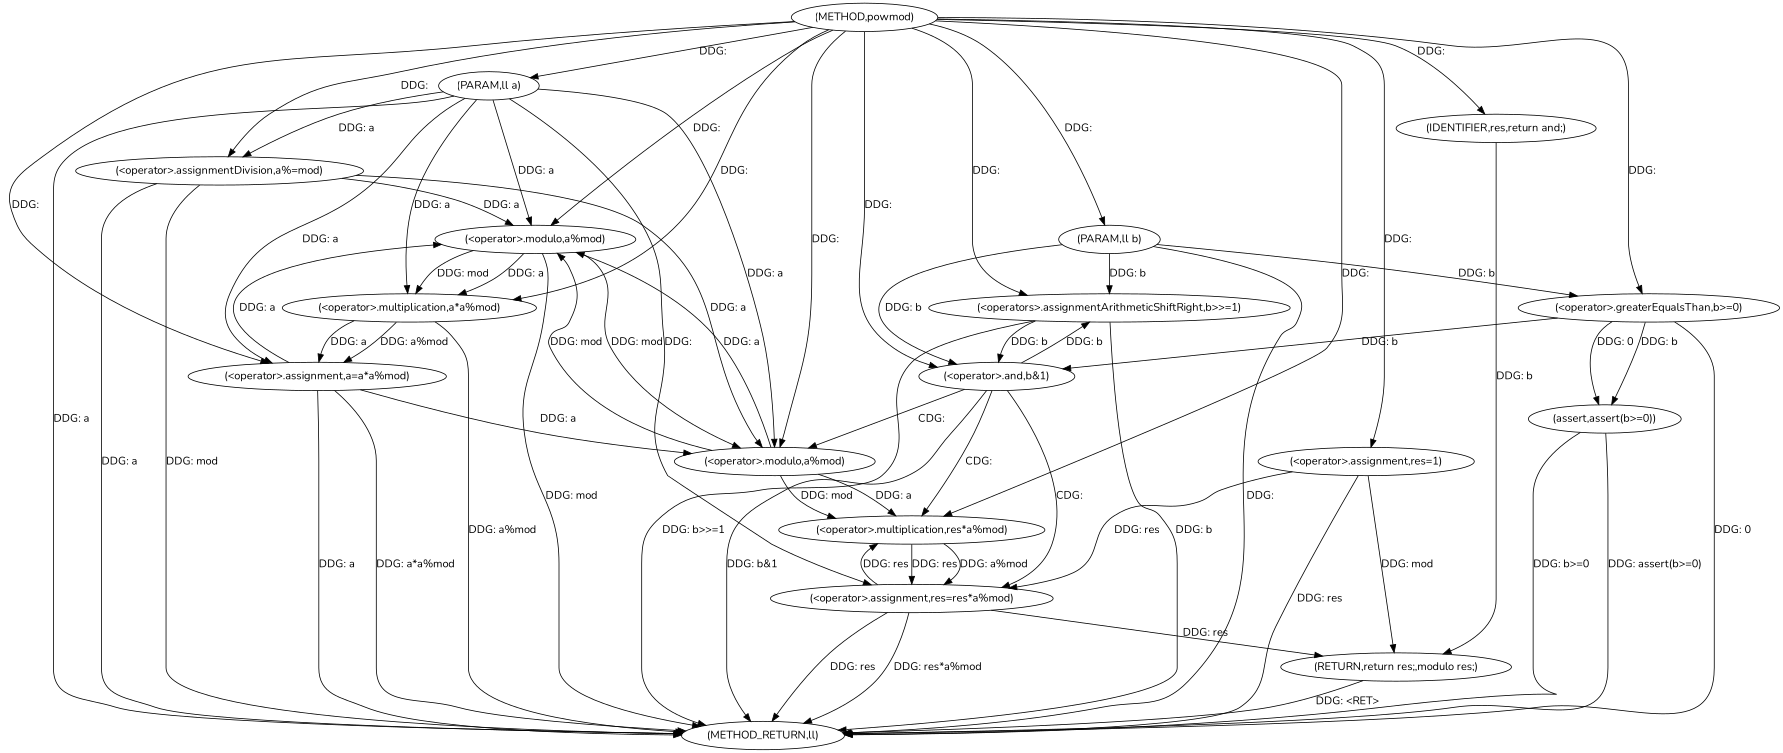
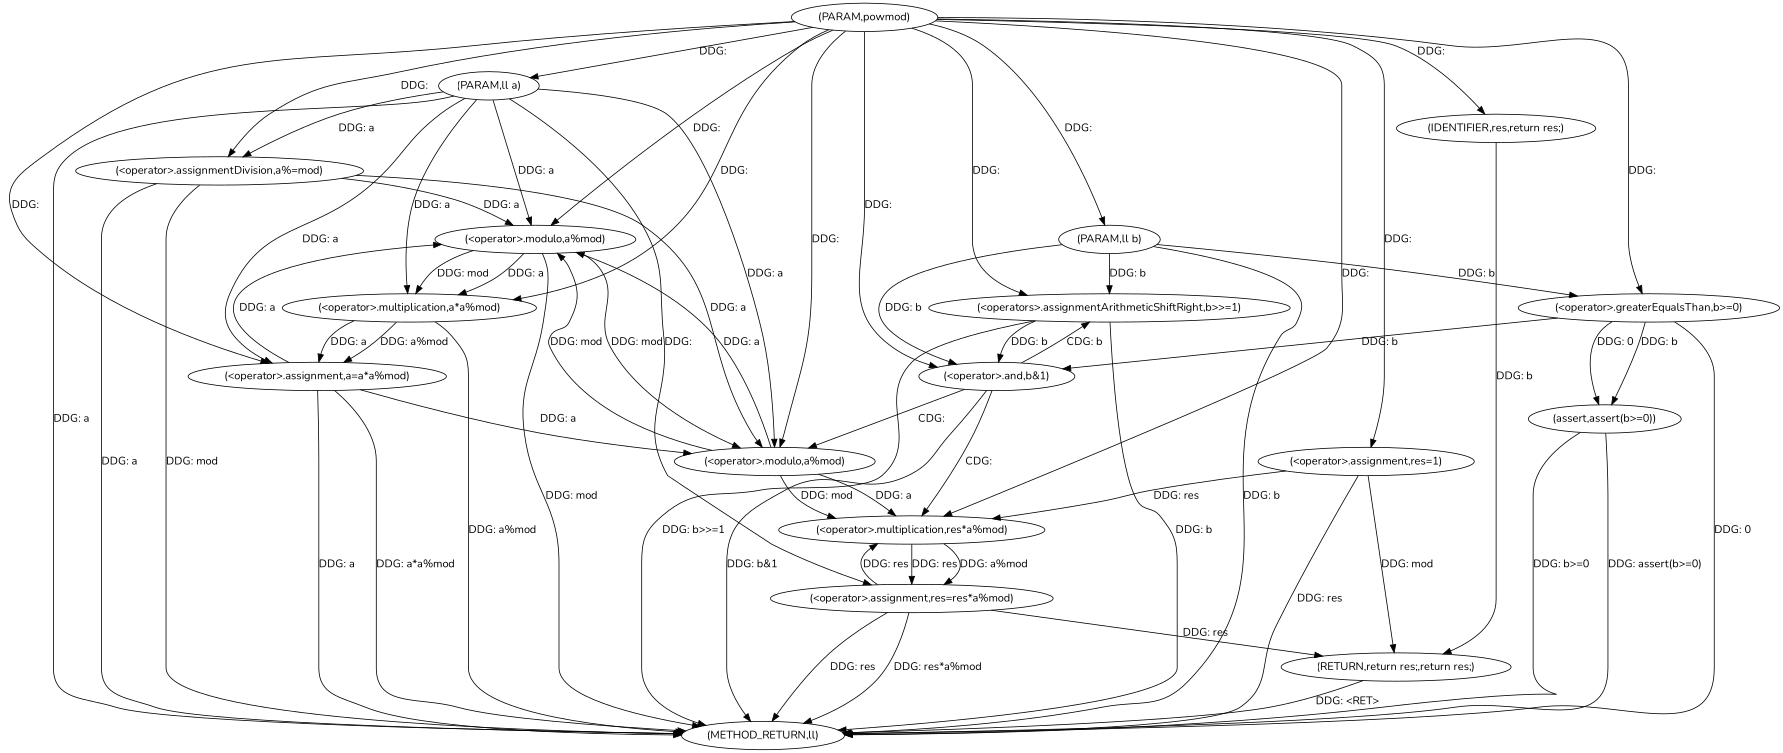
(865, 17) -> (865, 17)
(1496, 128) -> (1496, 128)
(1085, 342) -> (1085, 342)
(1055, 492) -> none
(1262, 496) -> (1262, 496)
(1132, 508) -> (1143, 492)
(1396, 667) -> (1396, 667)
